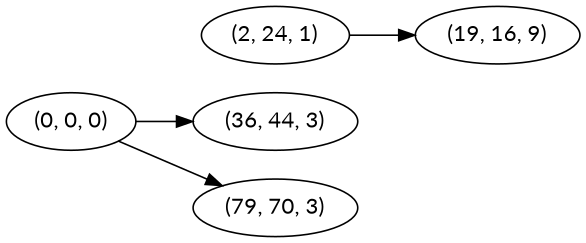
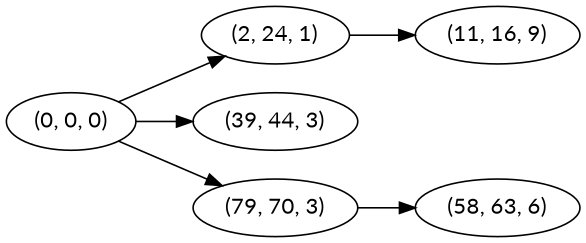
(498, 35) -> (498, 35)
none -> (164, 82)
(275, 121) -> (275, 121)
none -> (498, 208)
